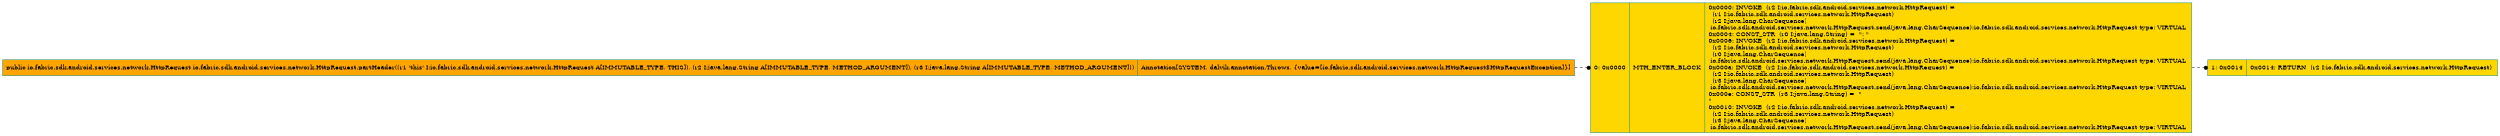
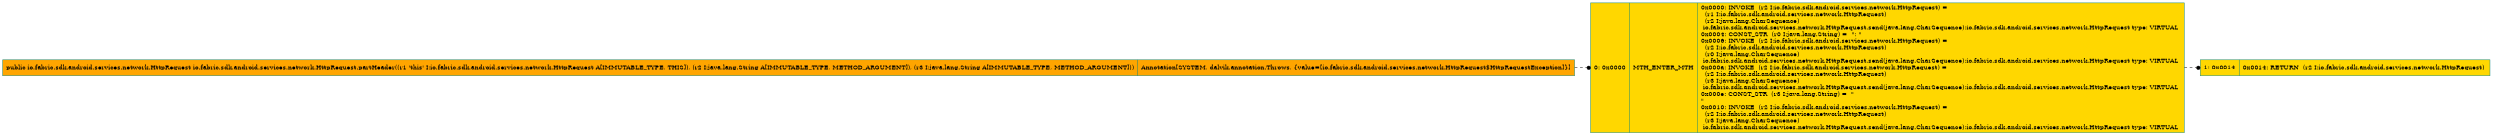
(1667, 68) -> (1663, 68)
